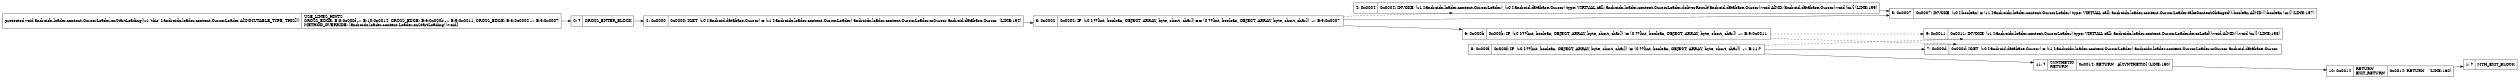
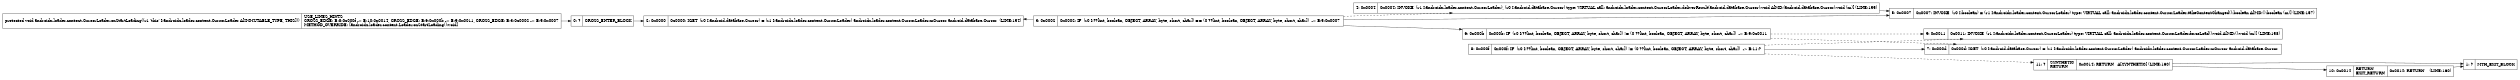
(1027, 23) -> (1030, 19)
(1898, 58) -> (1898, 58)
none -> (2316, 63)
